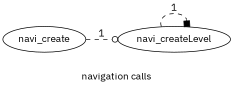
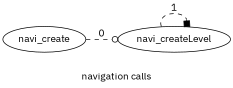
(102, 34) -> (102, 34)
